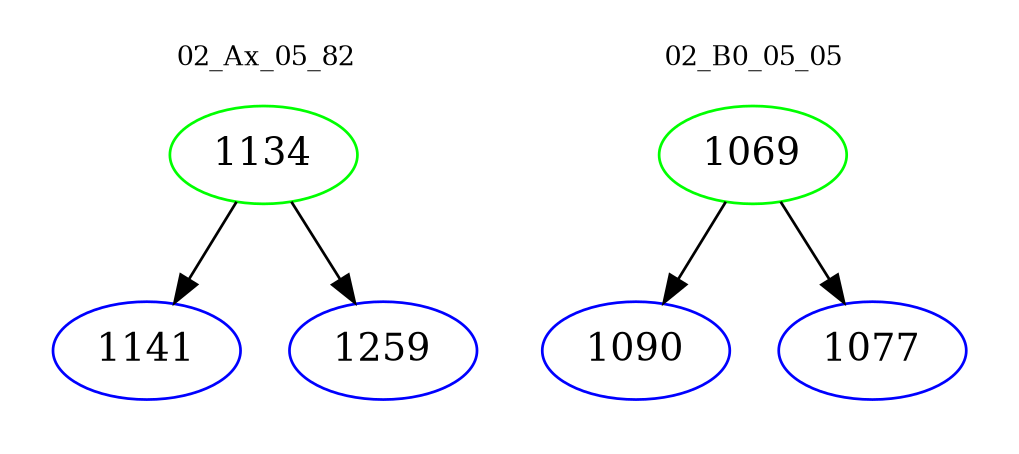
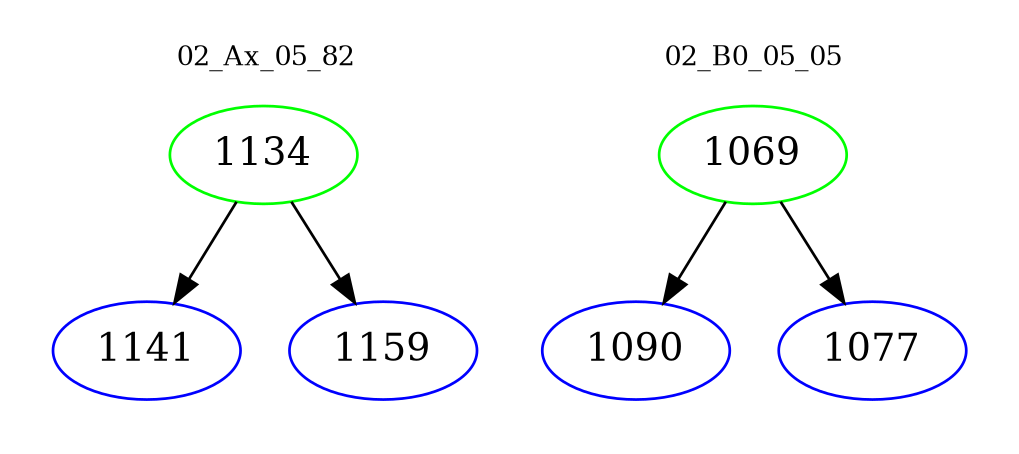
(383, 351) -> (383, 351)
